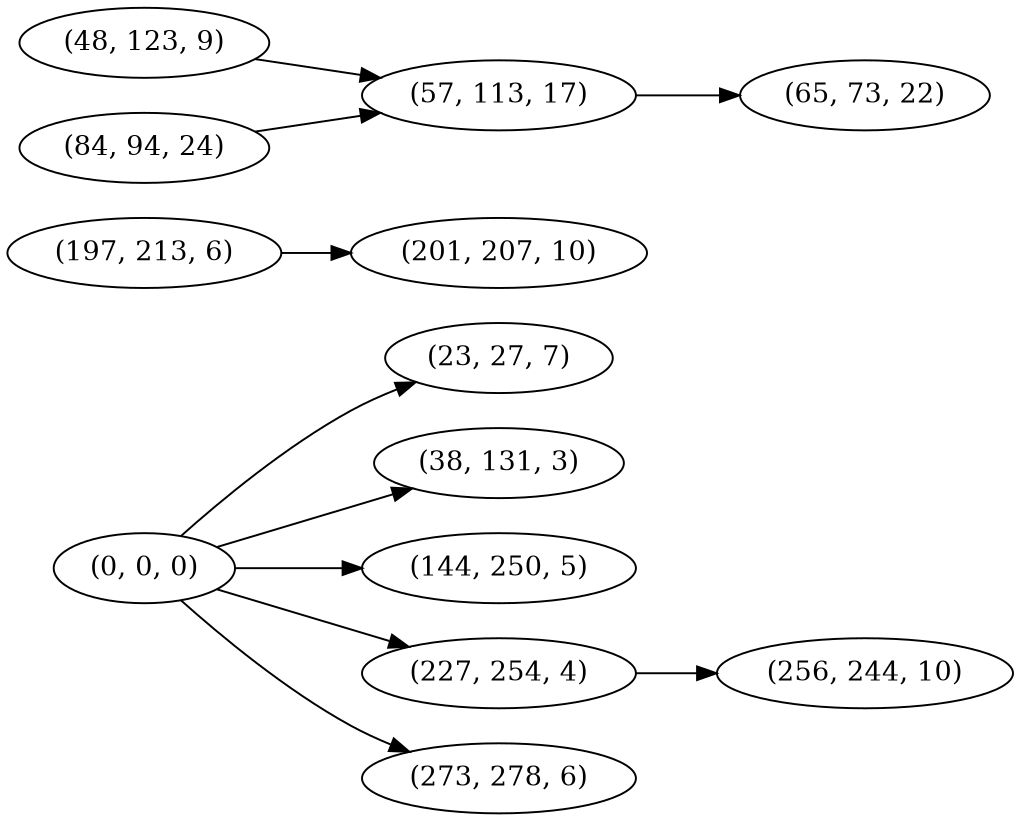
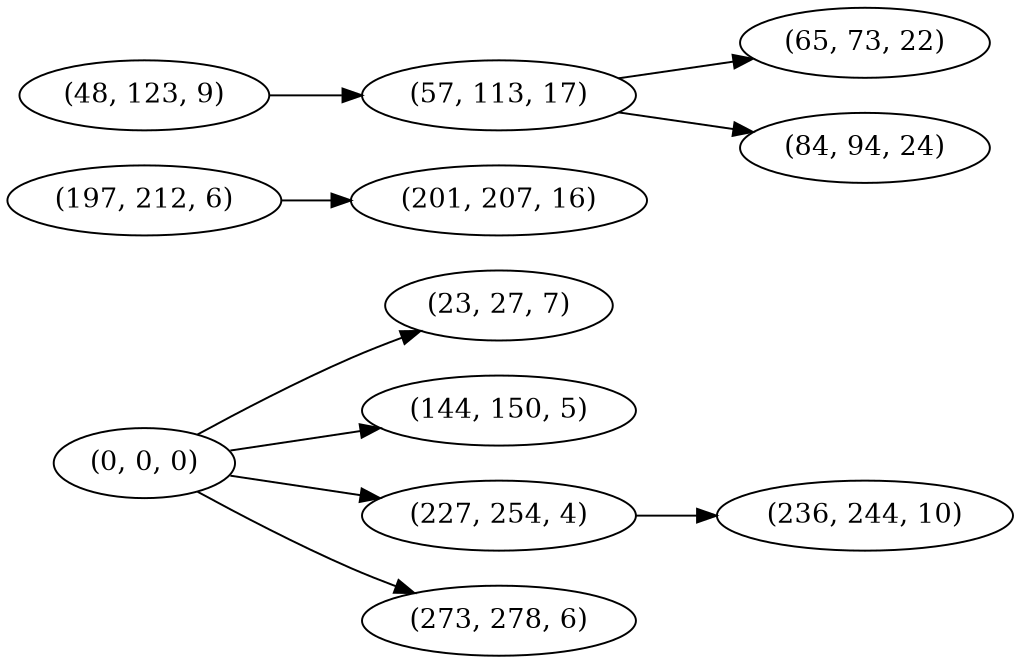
(308, 124) -> (676, 121)
(144, 253) -> (144, 200)
(499, 253) -> (499, 200)
(499, 463) -> none
(499, 568) -> (499, 411)
(865, 673) -> (865, 516)
